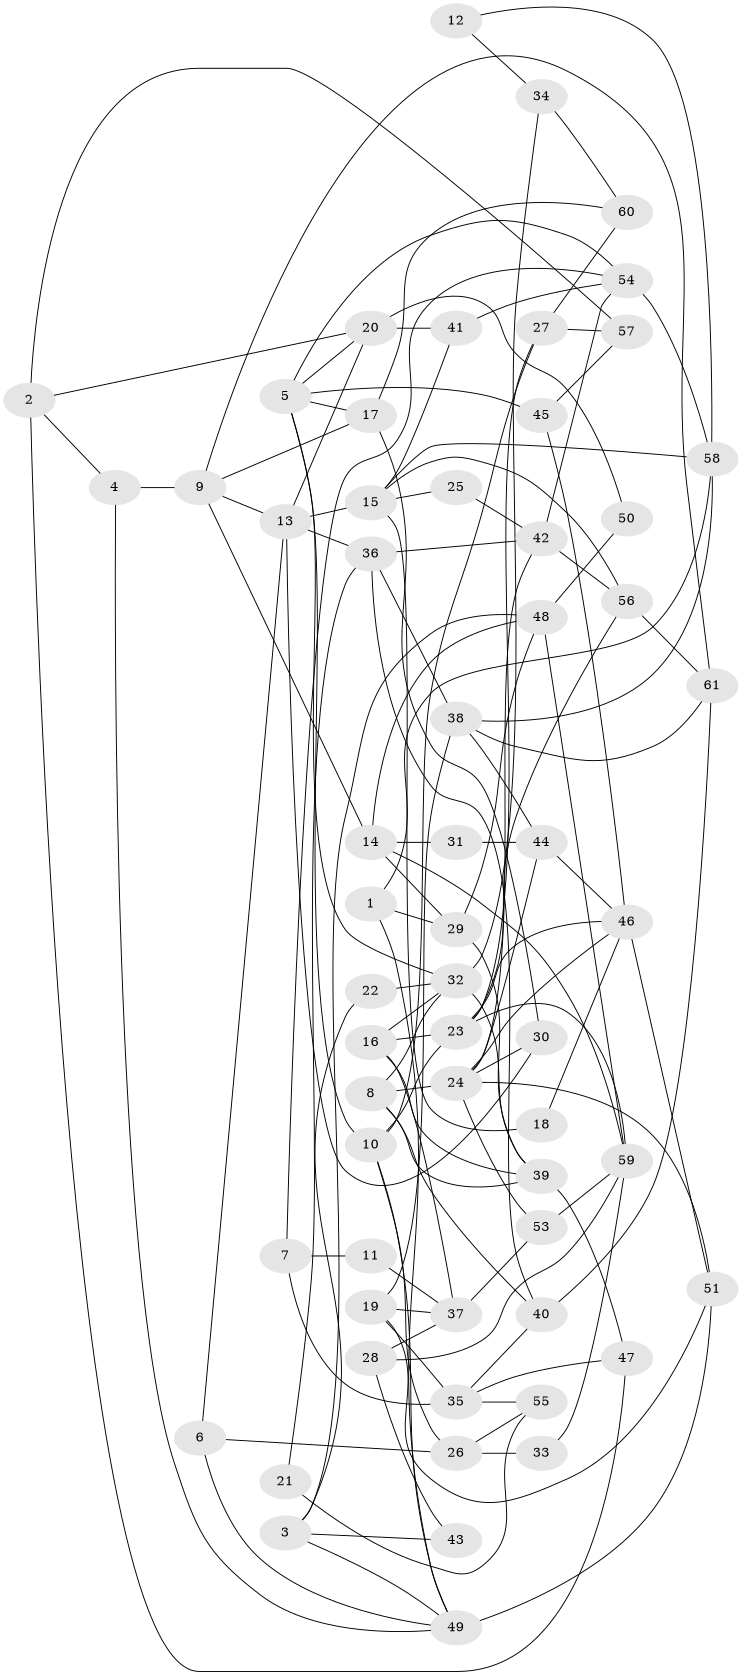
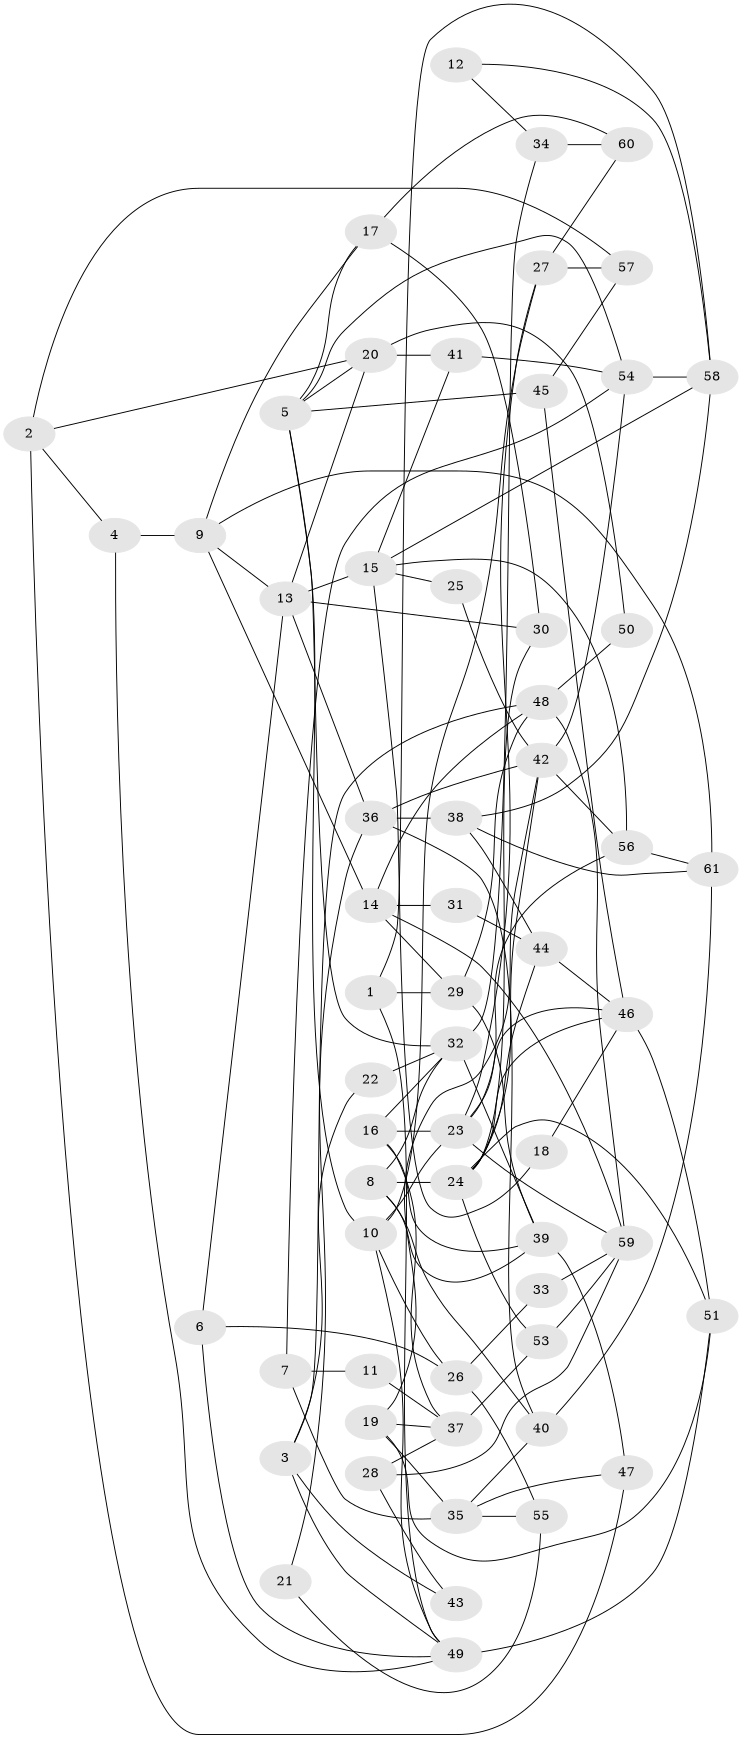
(423, 1045) -> (449, 1090)
